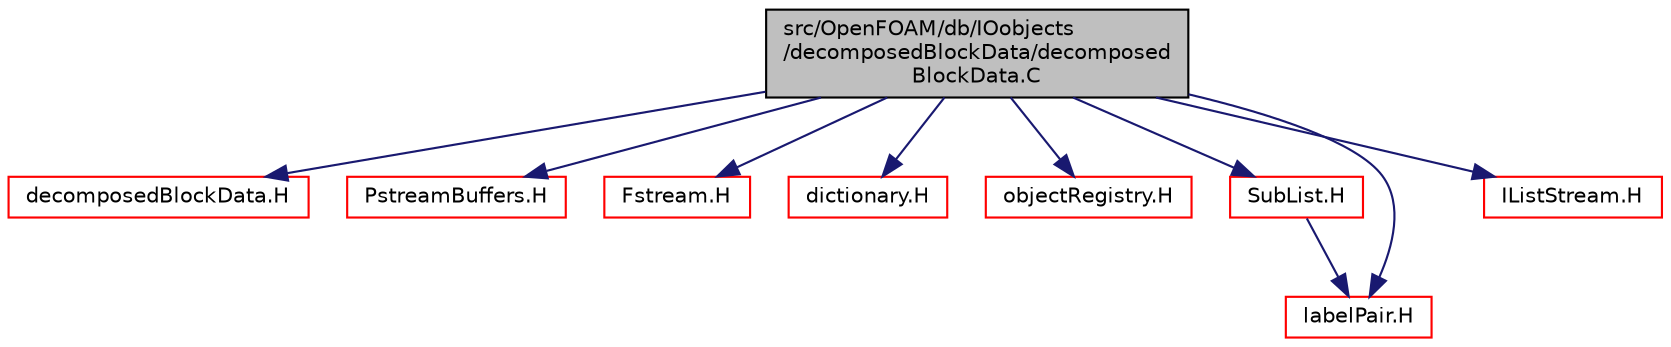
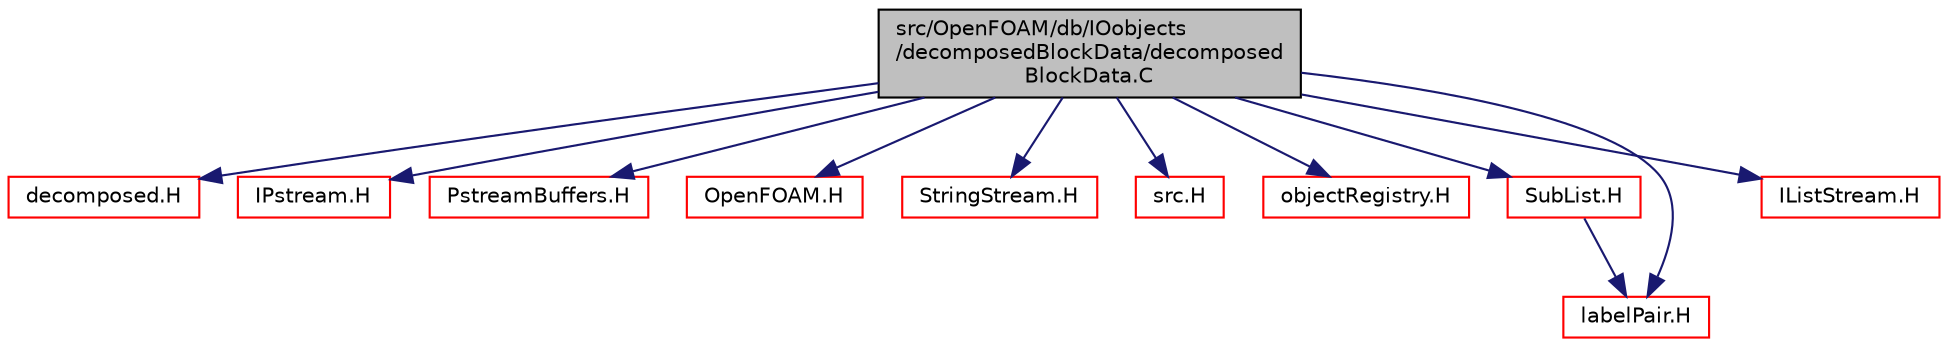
(159, 197) -> (104, 197)
none -> (314, 197)
(677, 197) -> (775, 197)
(868, 197) -> (1180, 197)
none -> (1000, 197)
